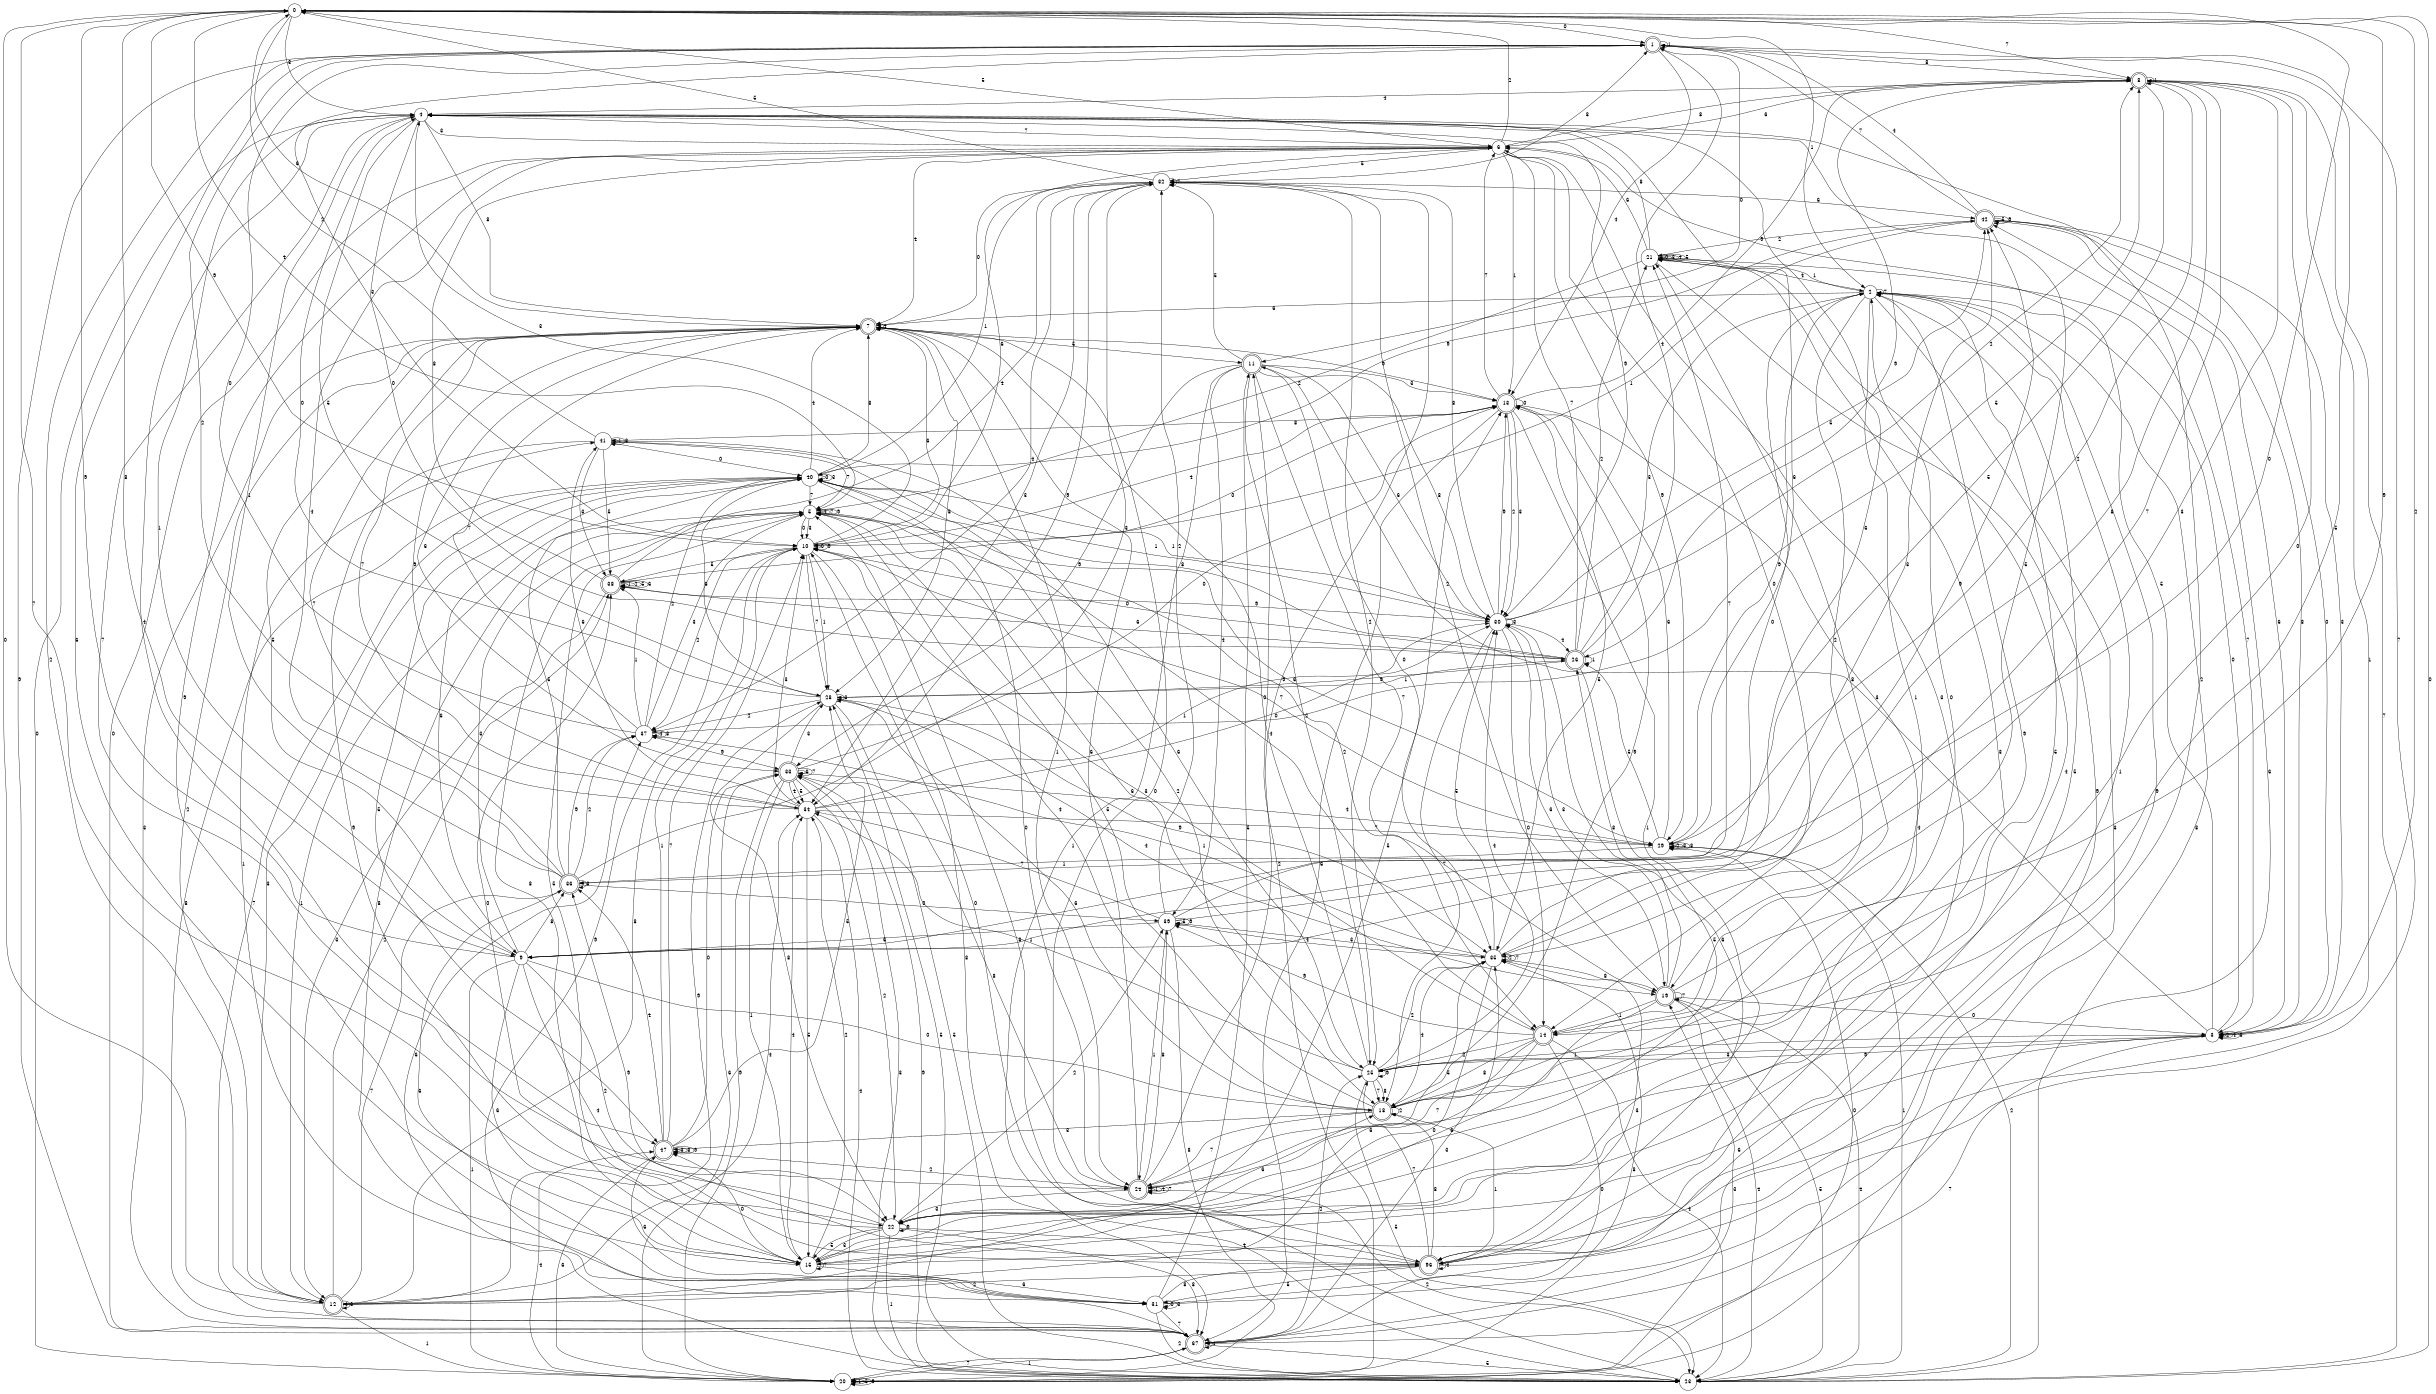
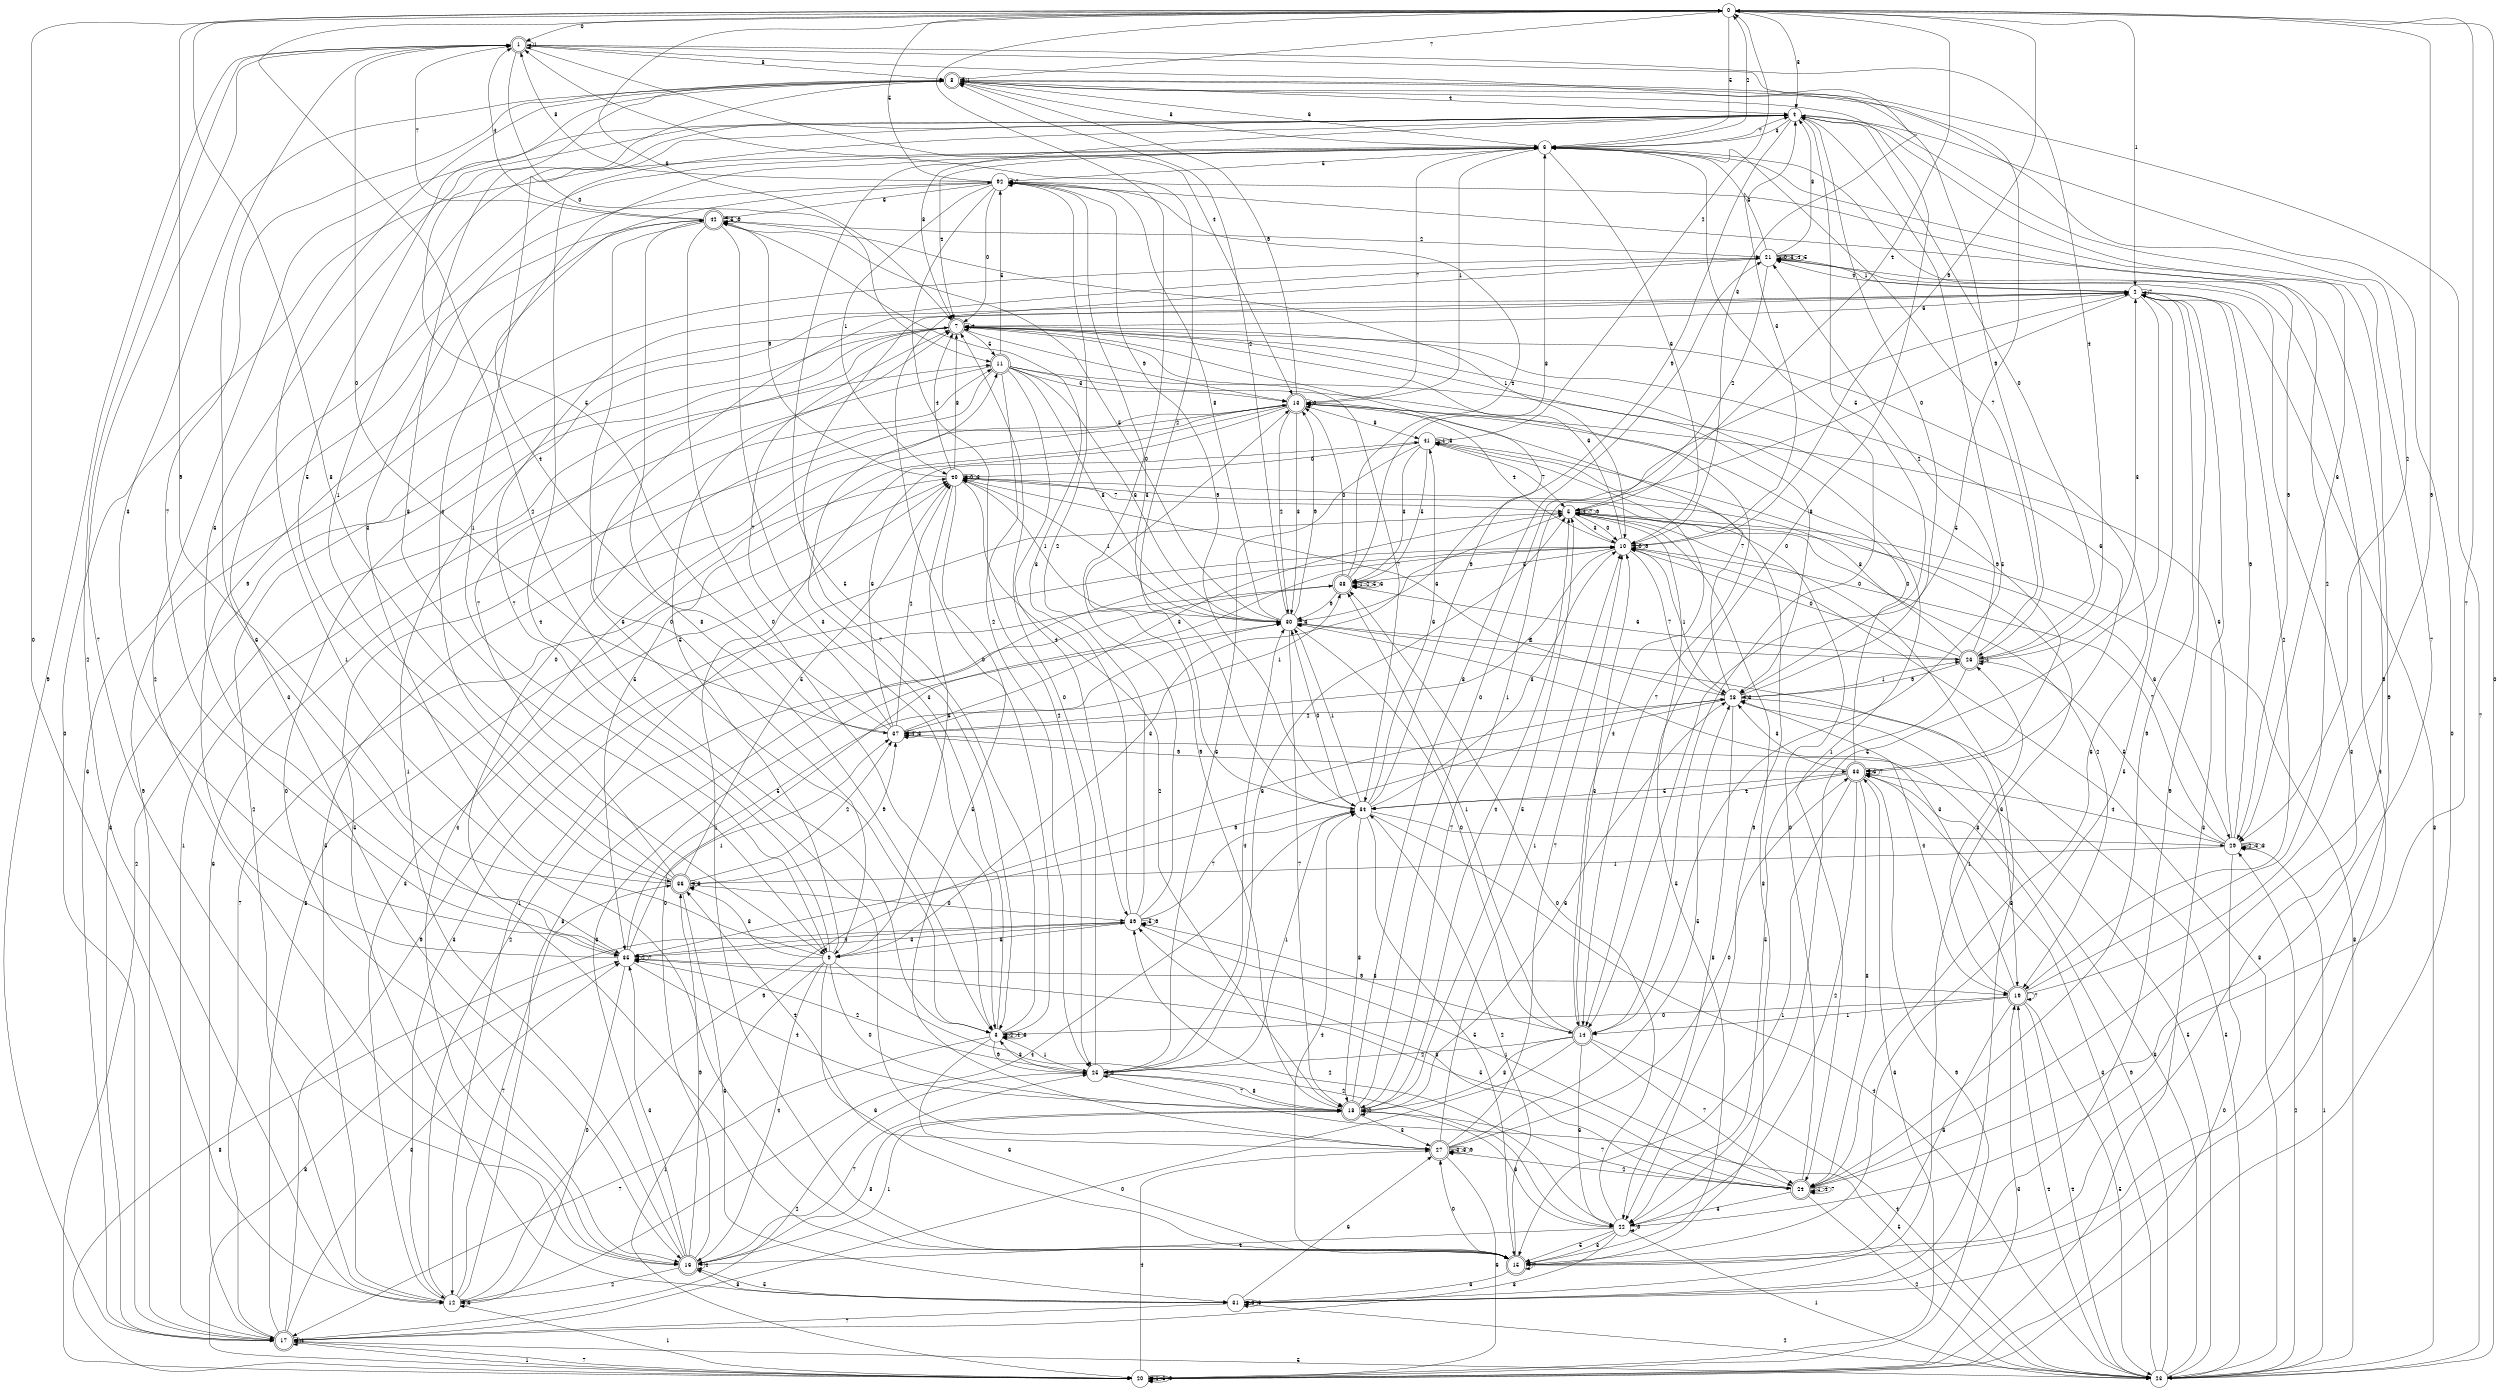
(1162, 182) -> (1000, 182)
none -> (1584, 462)
none -> (1034, 464)
none -> (1464, 816)
none -> (1357, 958)
(664, 1150) -> (1439, 1150)
(808, 1265) -> (1516, 1265)
(1429, 1265) -> (688, 1265)
(333, 1305) -> (452, 1303)
(1195, 1344) -> (284, 1341)
